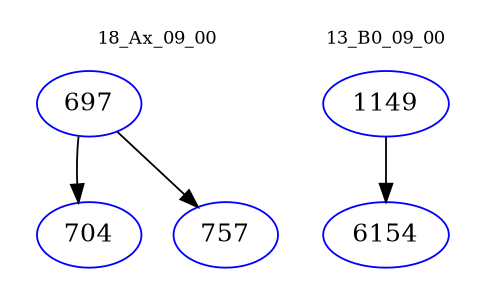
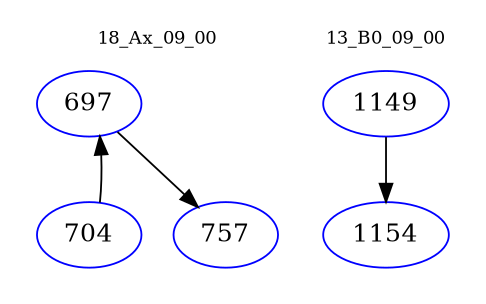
(77, 160) -> (101, 179)
(386, 235) -> (386, 235)
